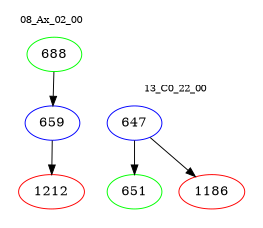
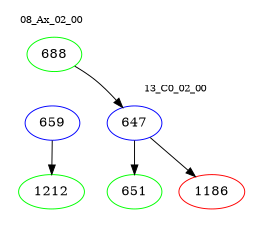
(54, 84) -> (105, 89)
(176, 89) -> (176, 89)
(52, 192) -> (52, 192)
